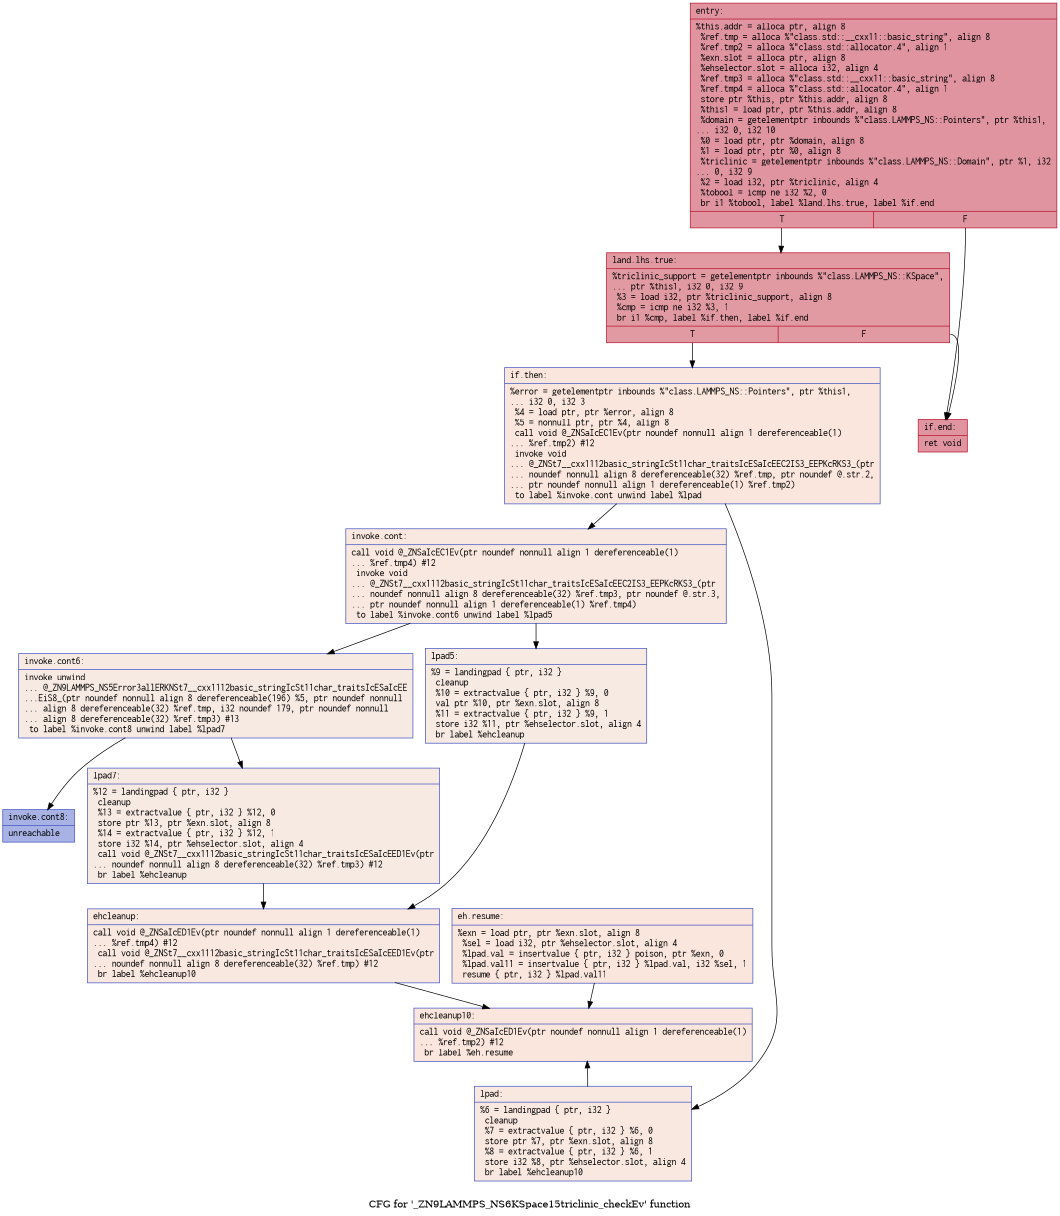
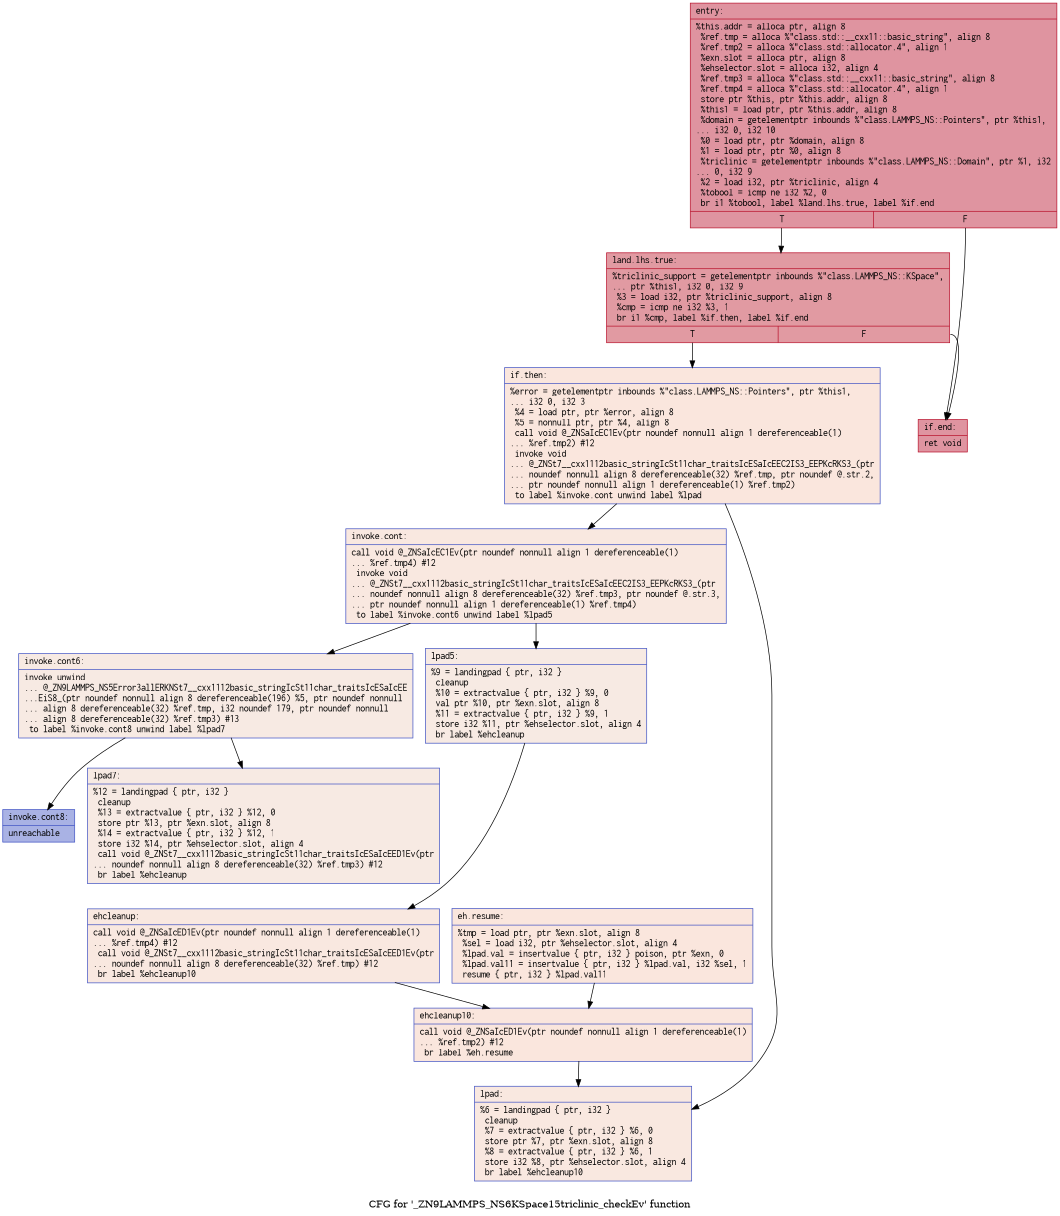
(264, 893) -> none
(549, 933) -> (549, 933)
(588, 1077) -> (579, 1070)
